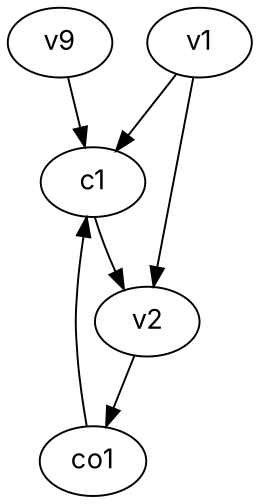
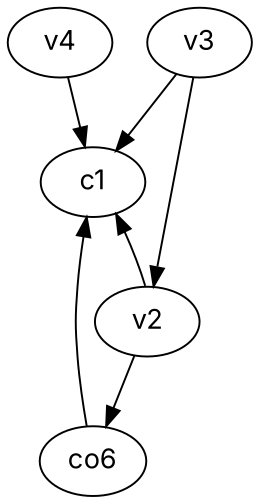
(60, 43) -> (60, 43)
(200, 43) -> (200, 43)
(104, 245) -> (136, 258)
(93, 461) -> (93, 461)
